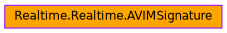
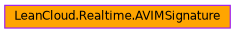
(113, 17) -> (118, 17)
